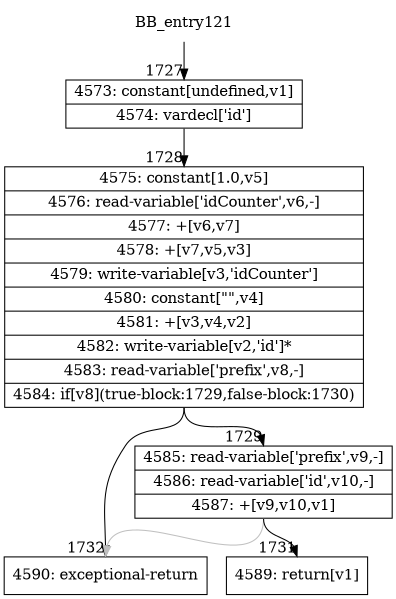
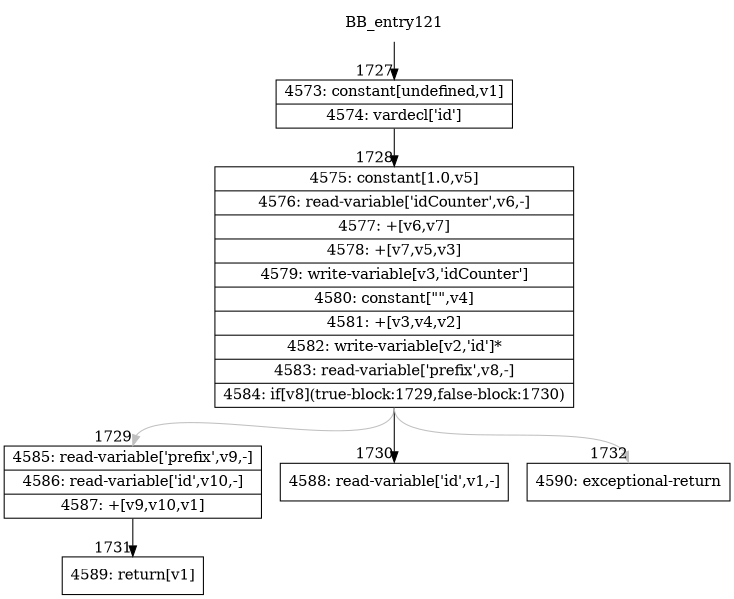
(219, 427) -> (269, 427)
(118, 458) -> (506, 435)
none -> (394, 482)
(190, 539) -> none
